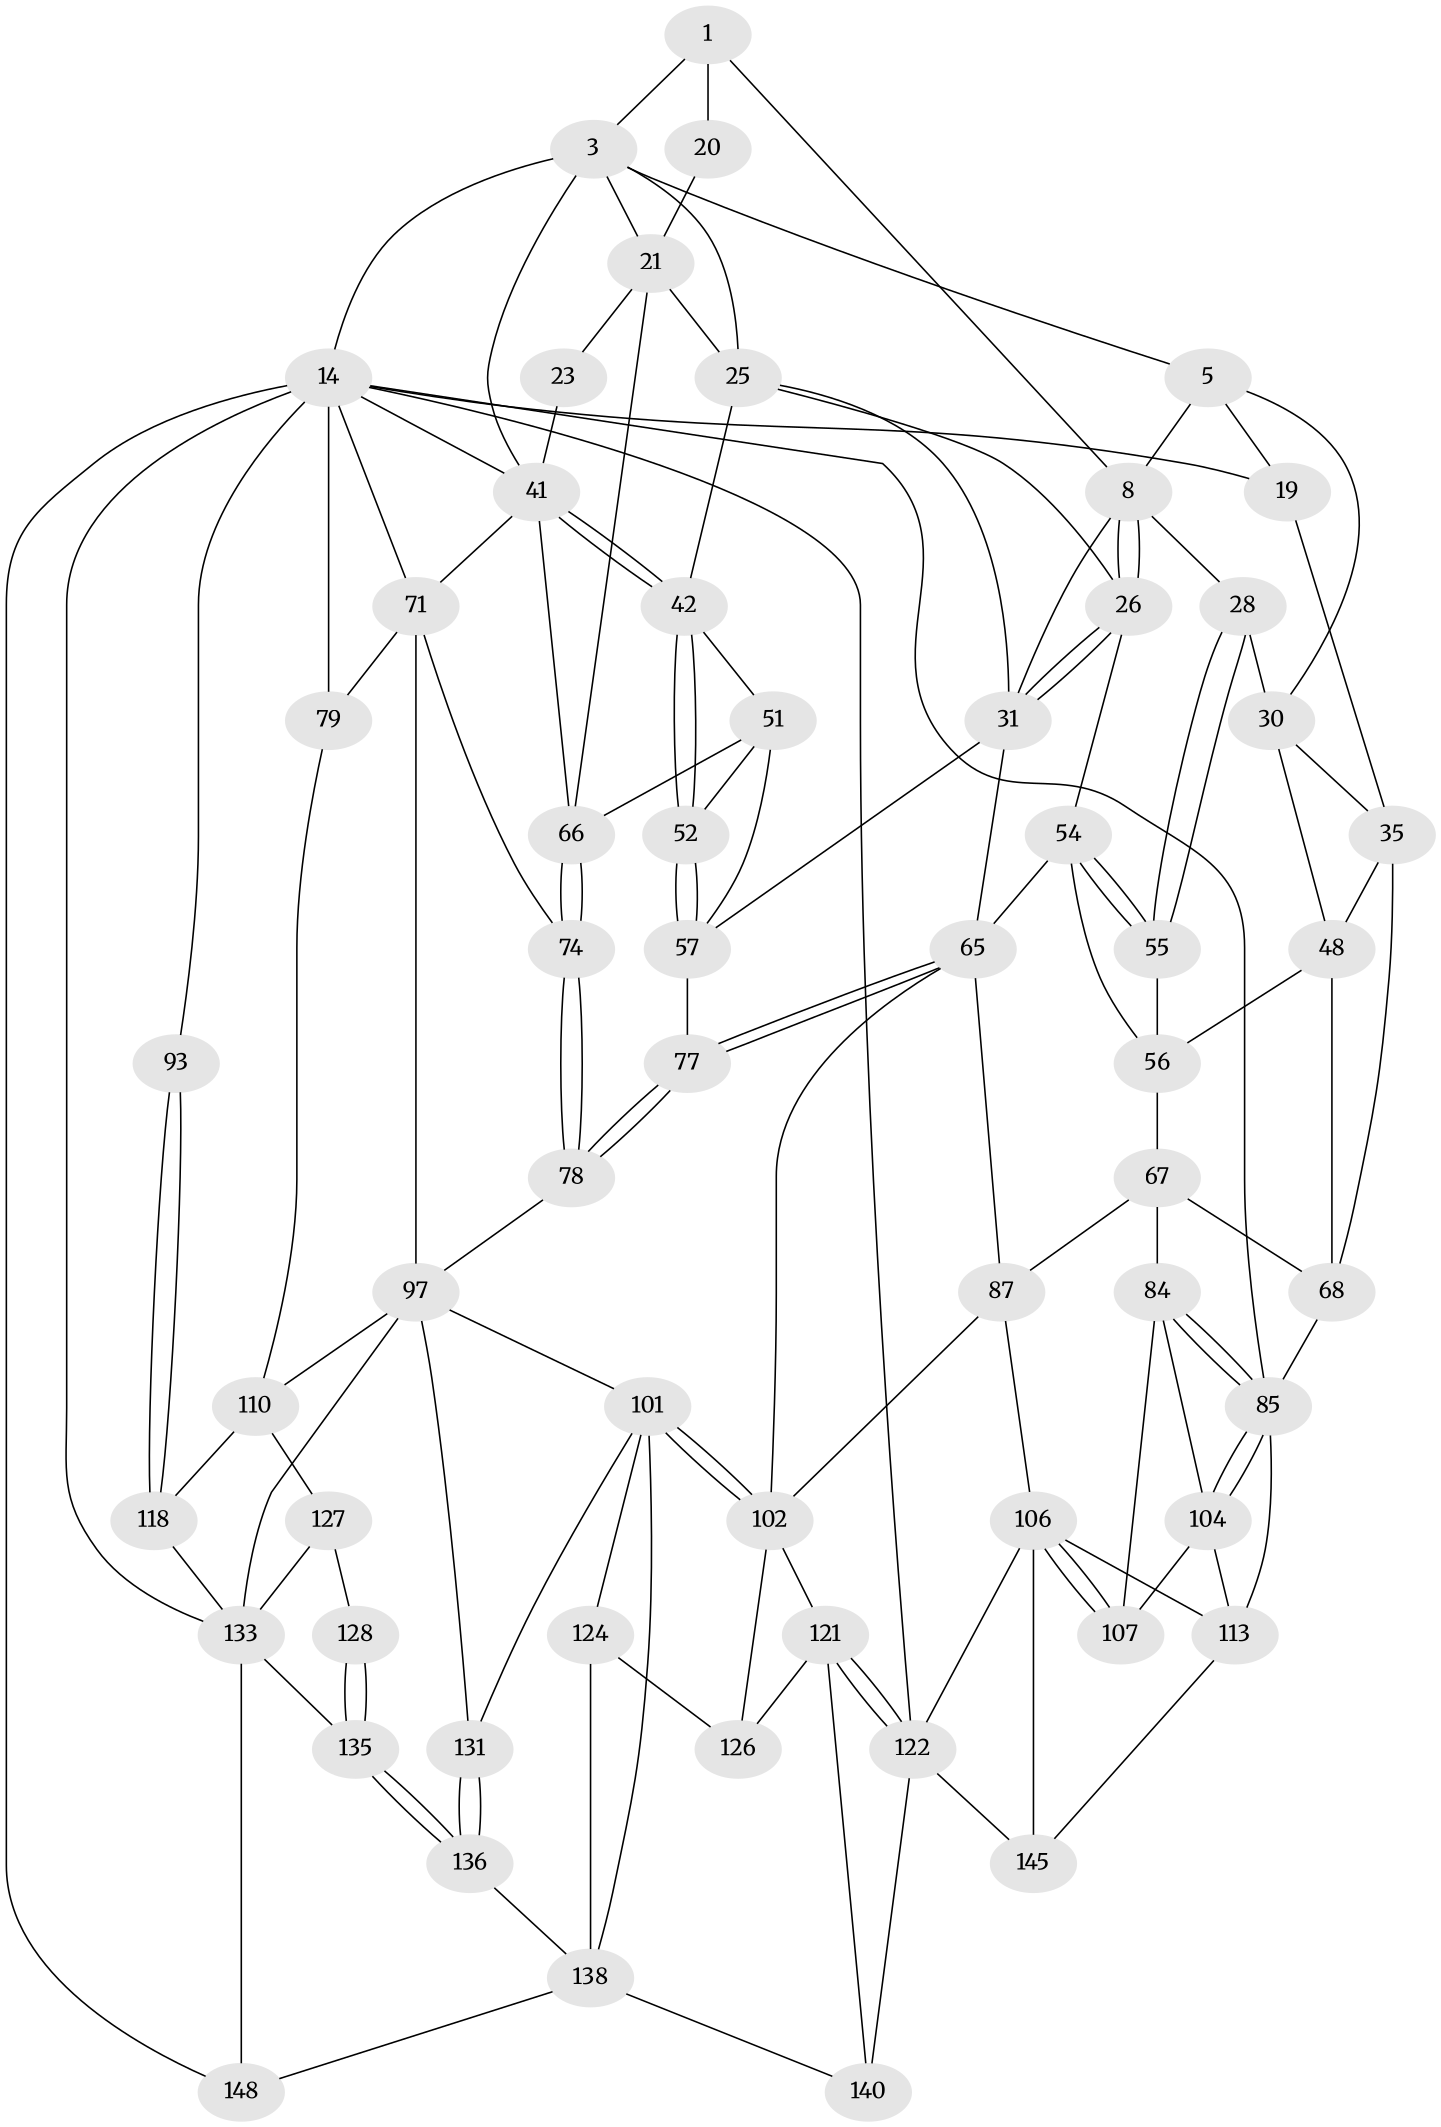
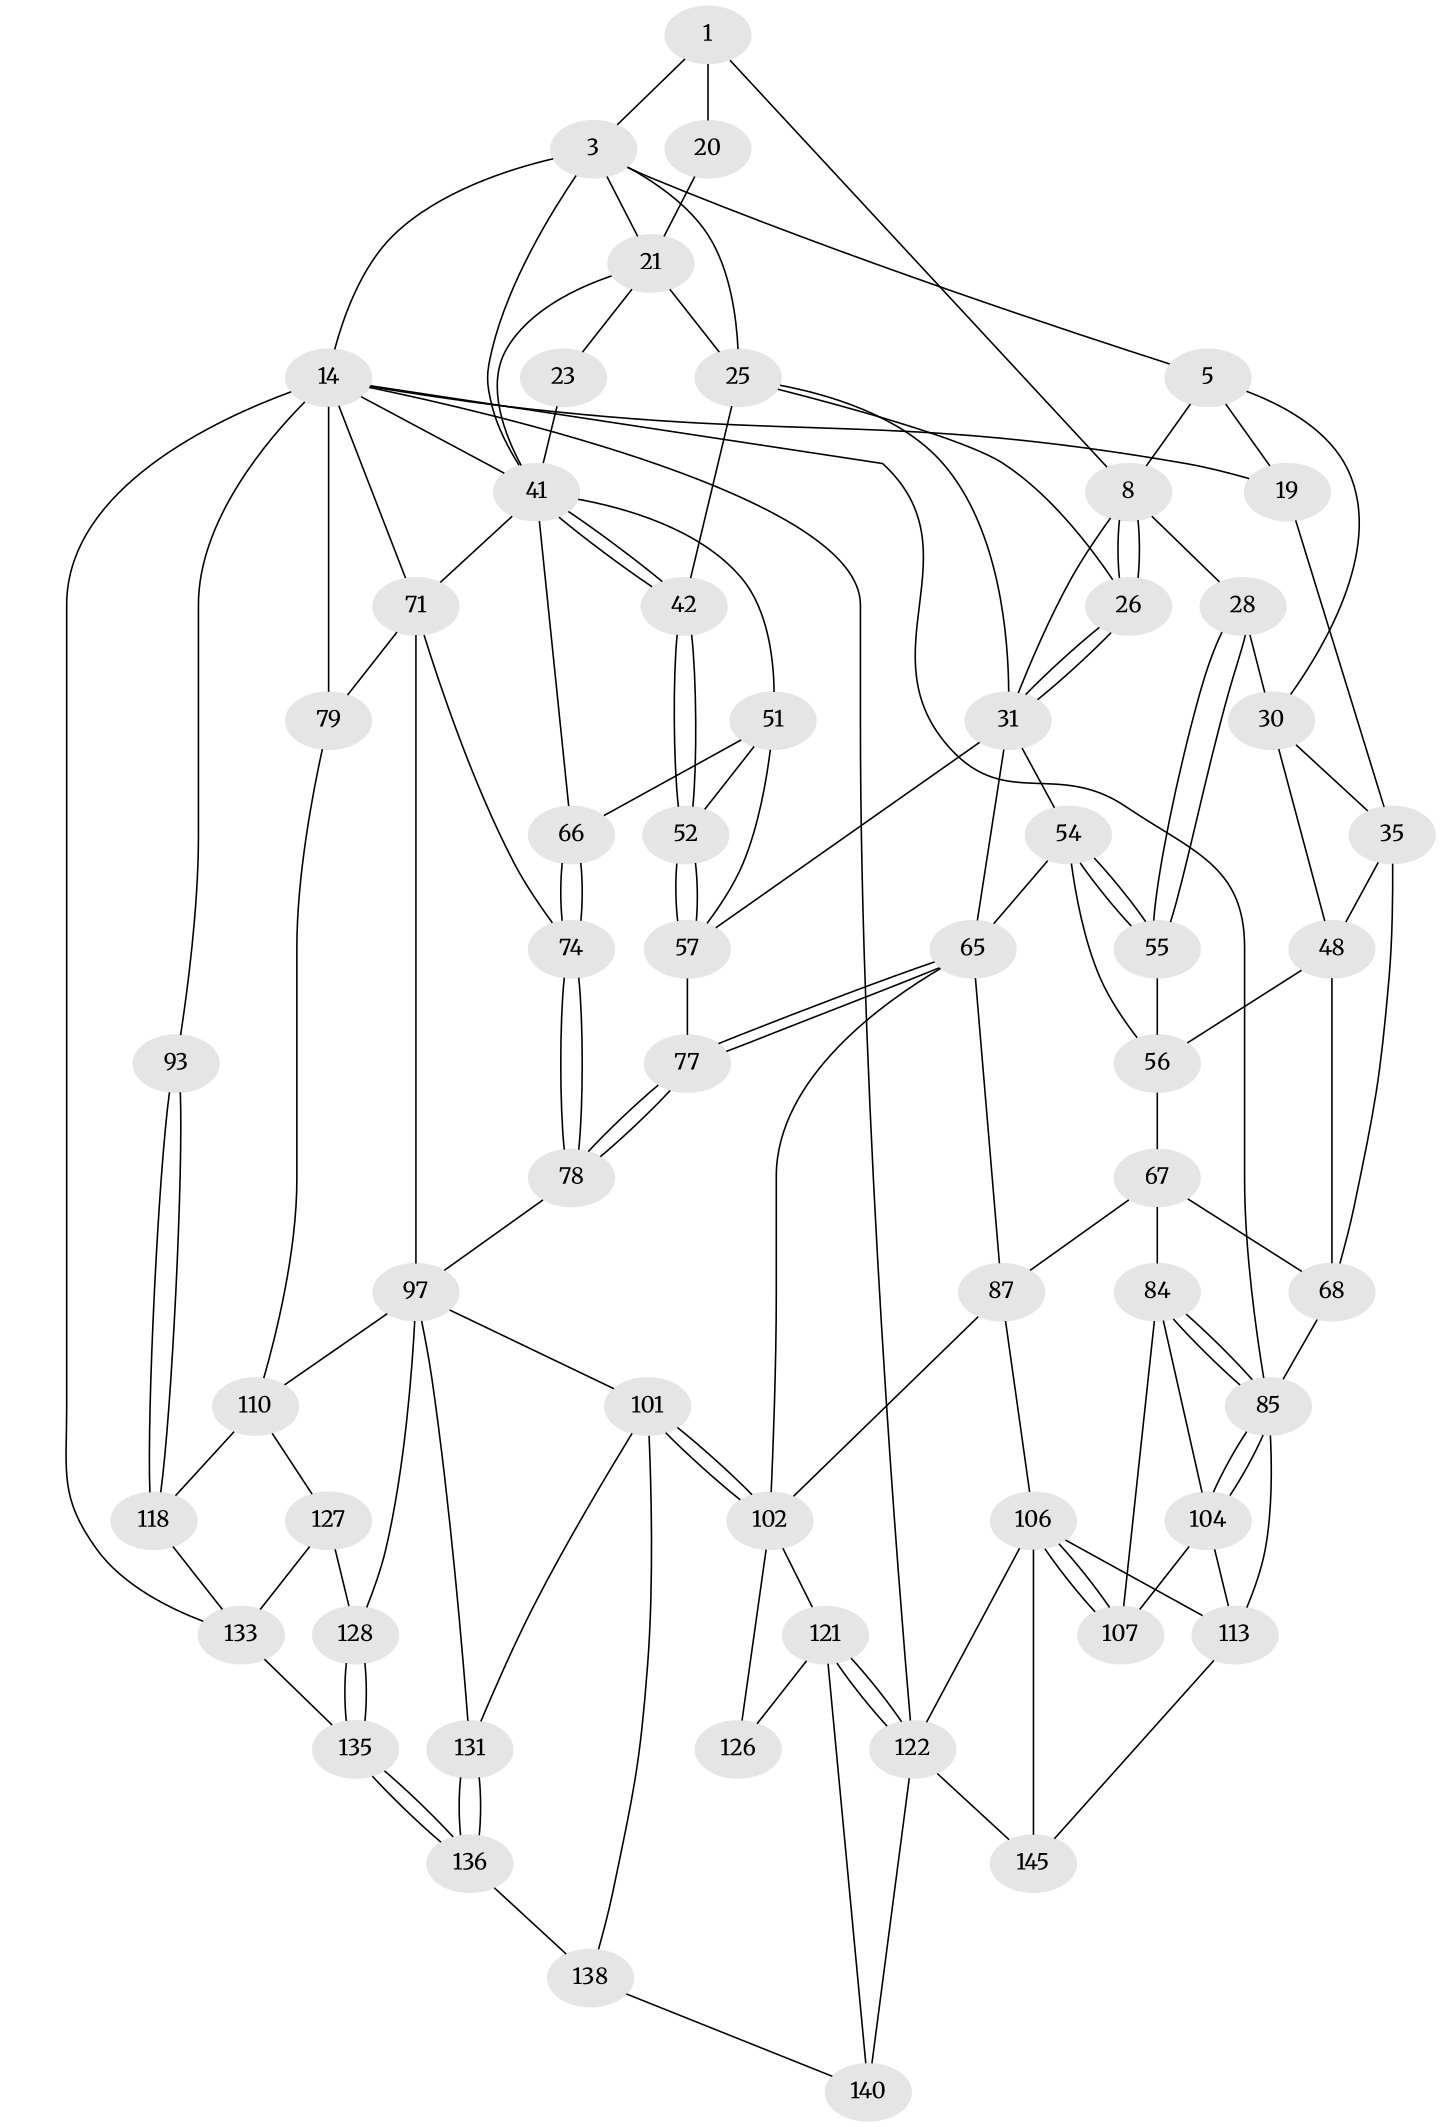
(615, 524) -> (509, 346)
(729, 664) -> (718, 556)
(1099, 721) -> (1036, 773)
(300, 1453) -> (401, 1466)
(591, 1635) -> none
(241, 2092) -> none
